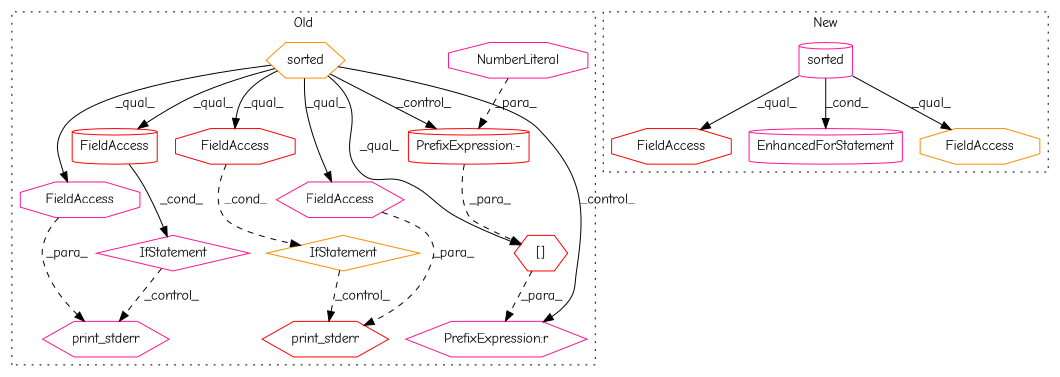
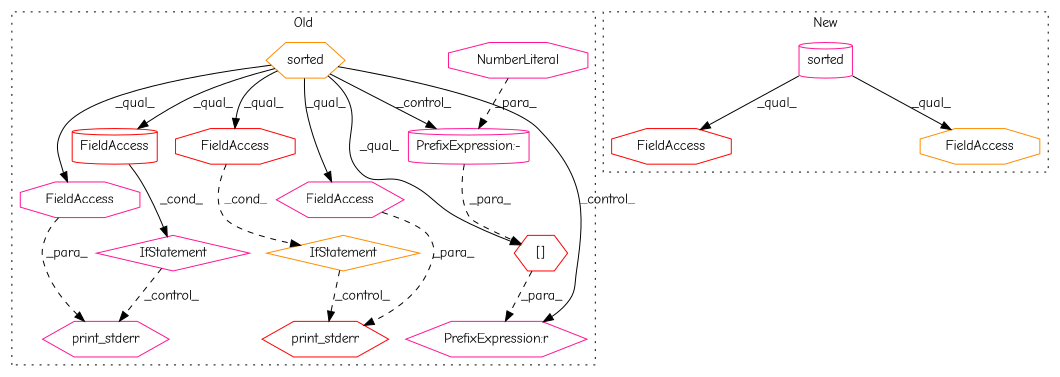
(469, 146) -> (469, 146)
(826, 146) -> none
